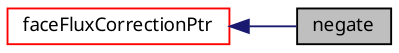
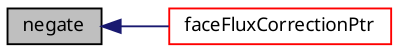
(273, 26) -> (145, 26)
